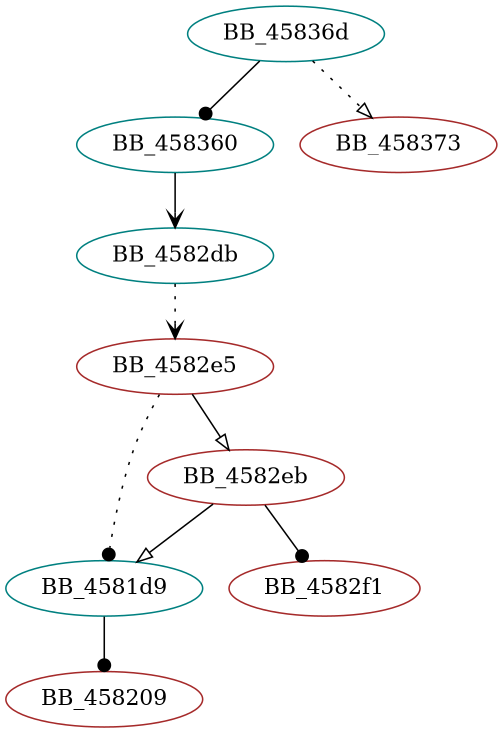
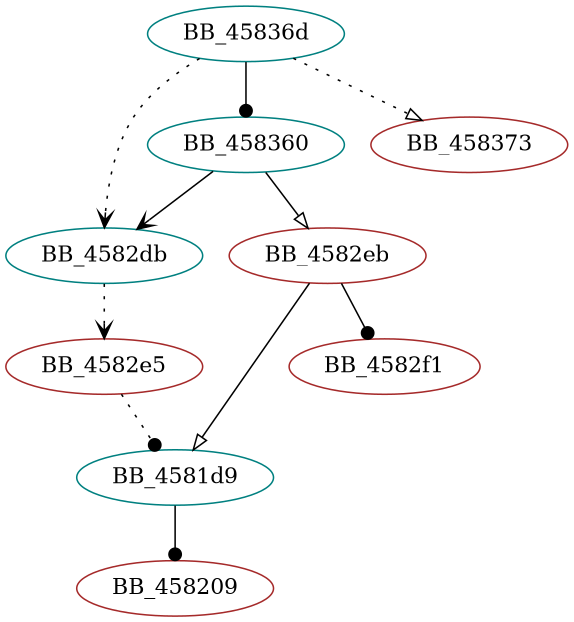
none -> (131, 122)
(206, 416) -> (282, 194)
